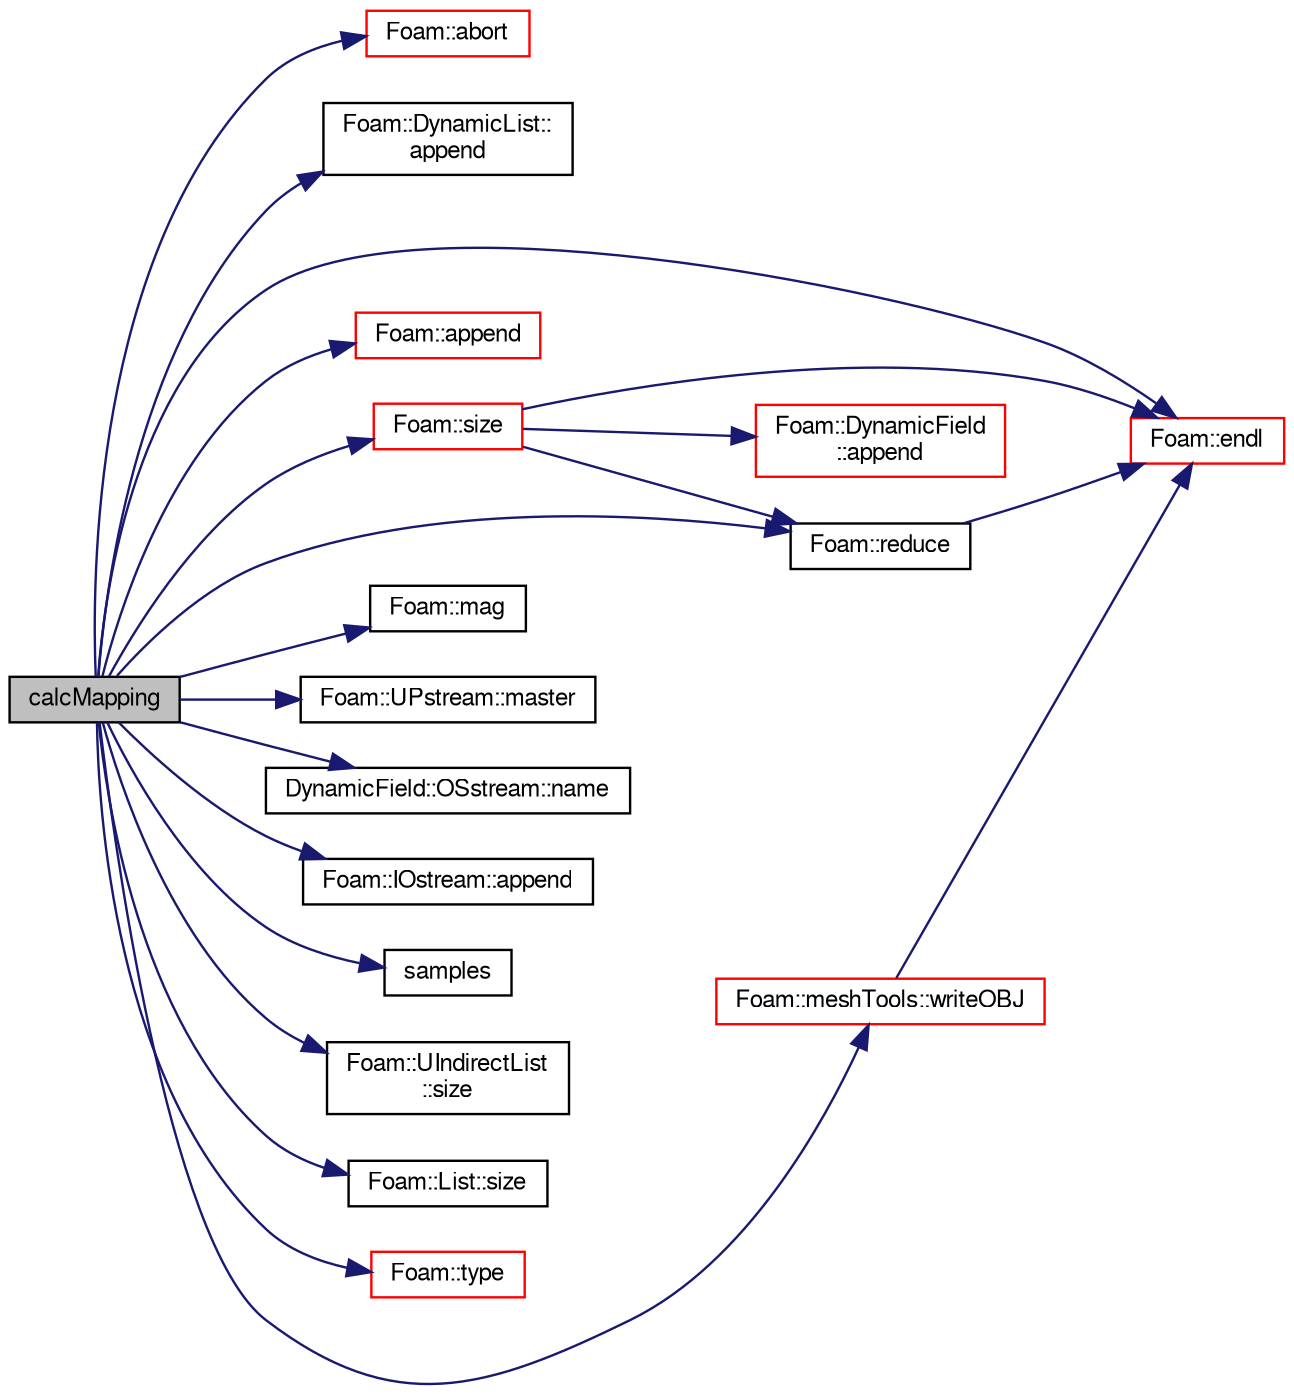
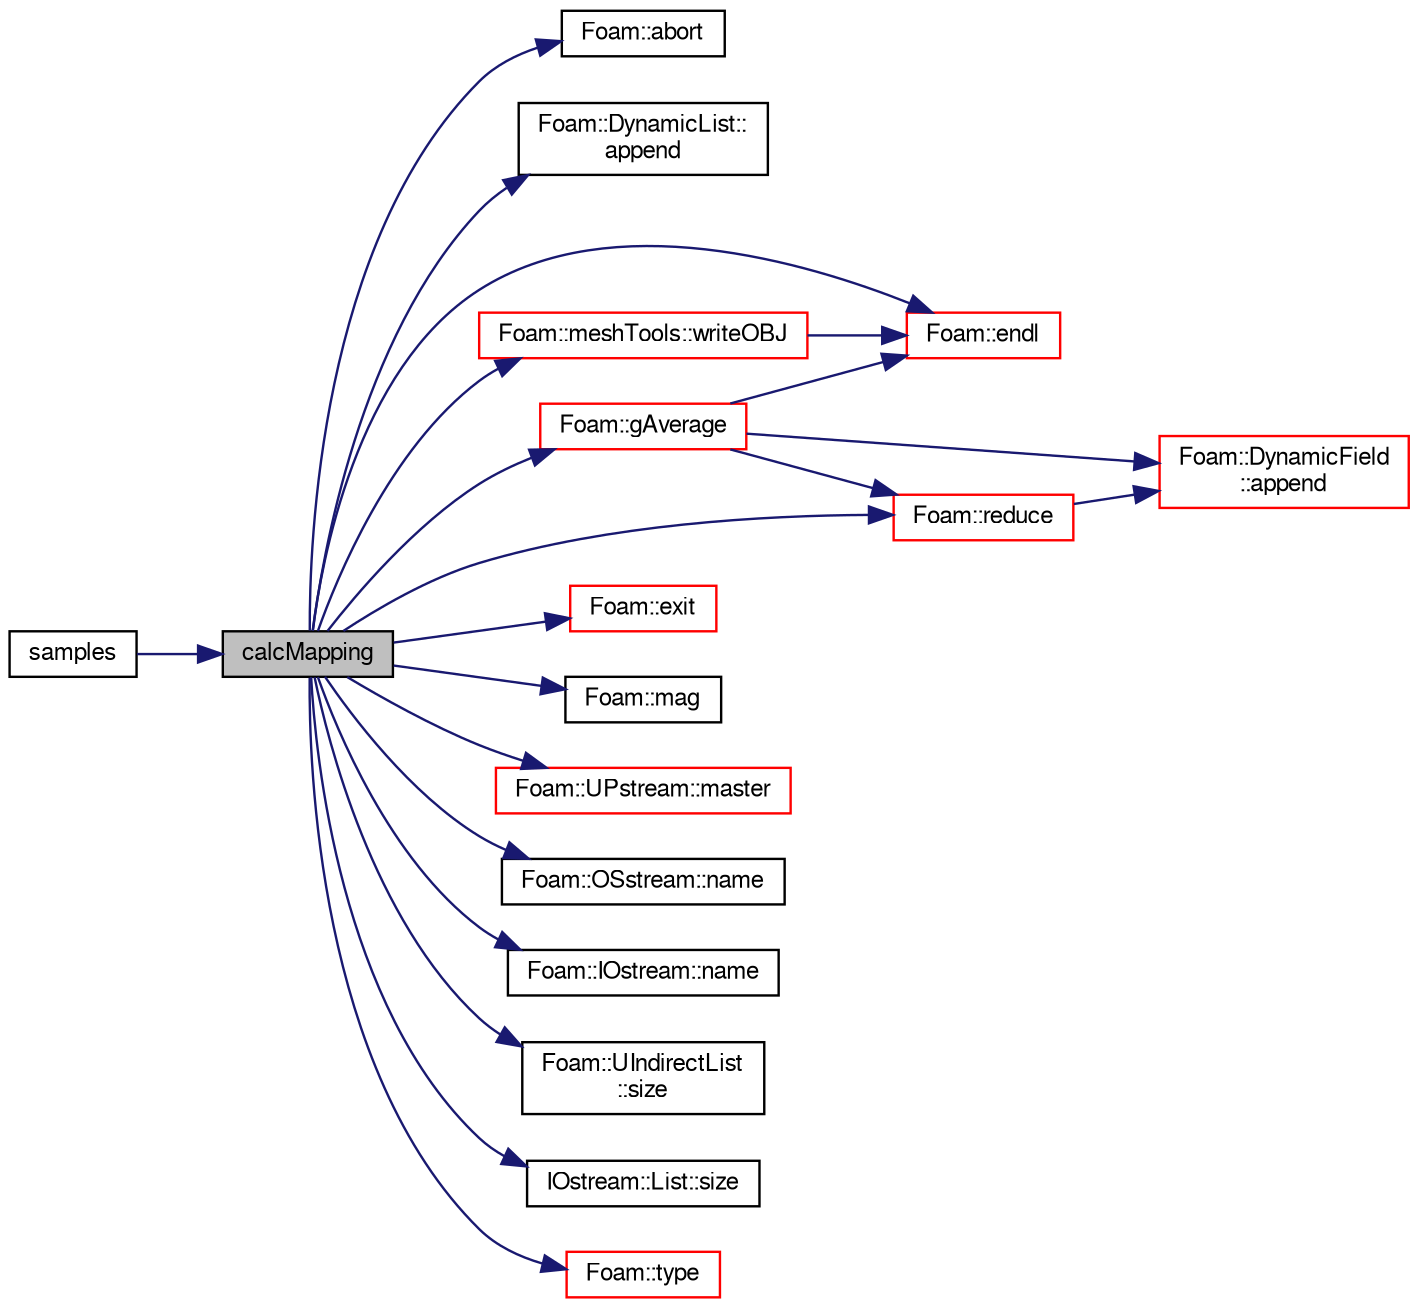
(448, 34) -> (643, 34)
(448, 335) -> (643, 609)
(448, 426) -> (643, 426)
(1043, 499) -> (1104, 499)
(880, 546) -> (983, 518)
(448, 700) -> (643, 791)
(448, 791) -> (643, 882)
(206, 874) -> (167, 654)
(448, 882) -> (643, 973)
(448, 1184) -> (643, 1184)
